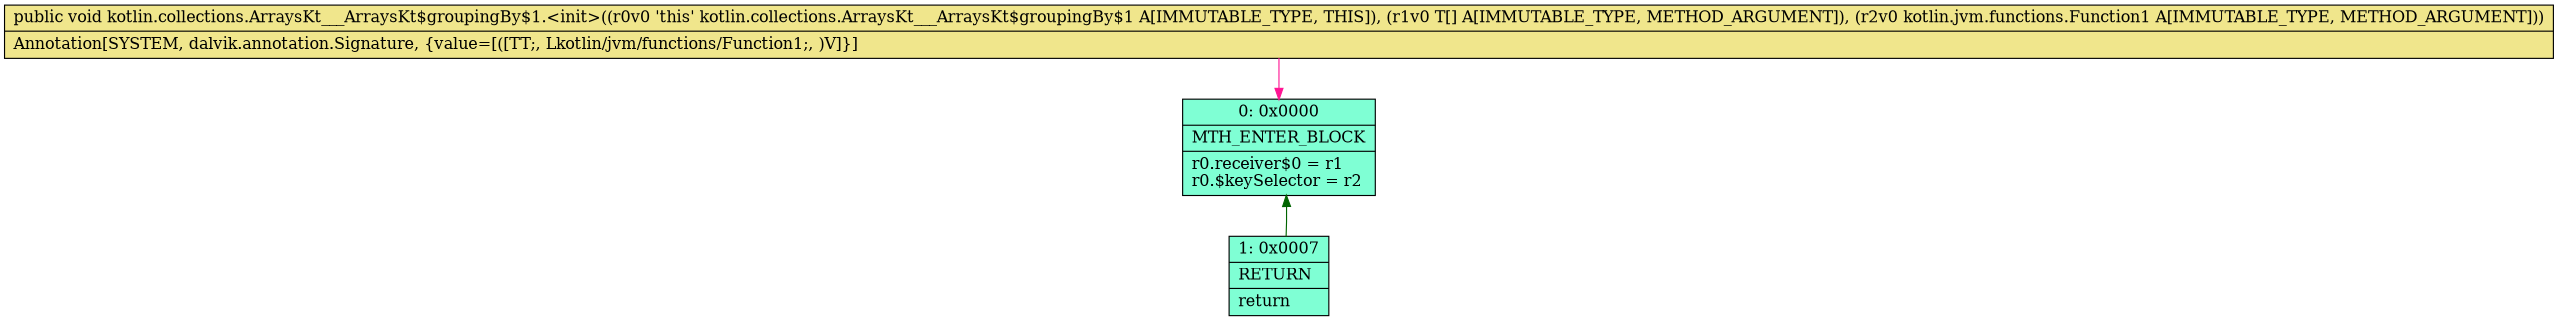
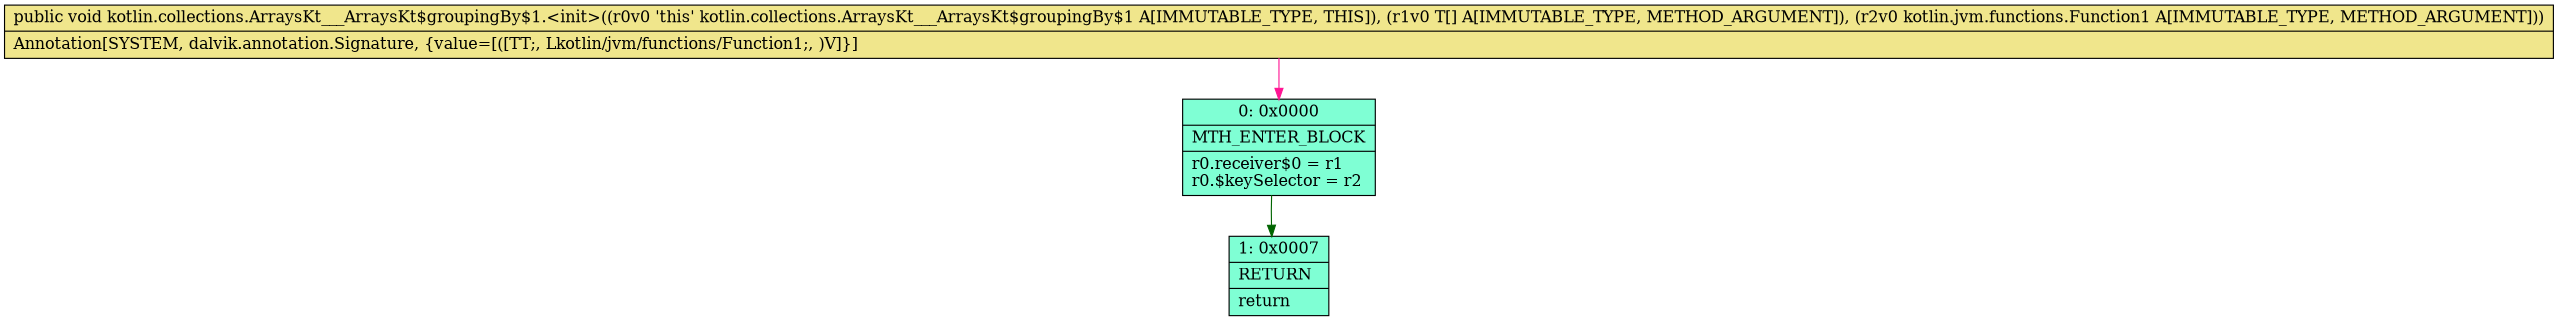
(1287, 222) -> (1271, 210)
